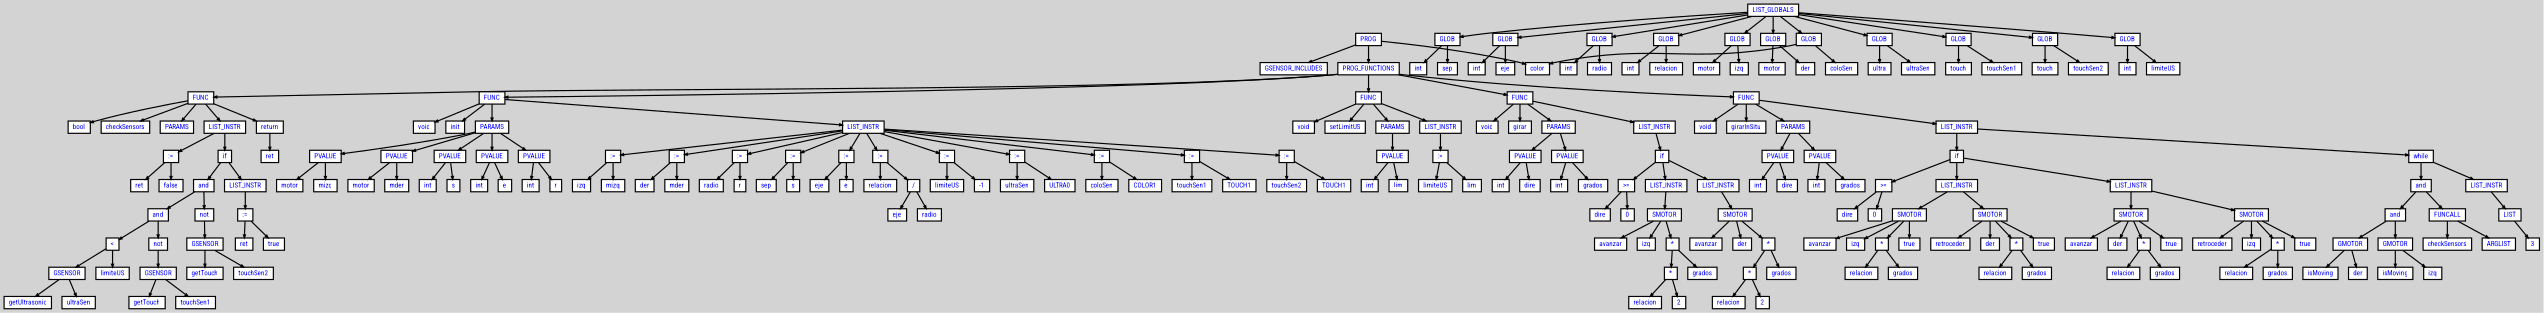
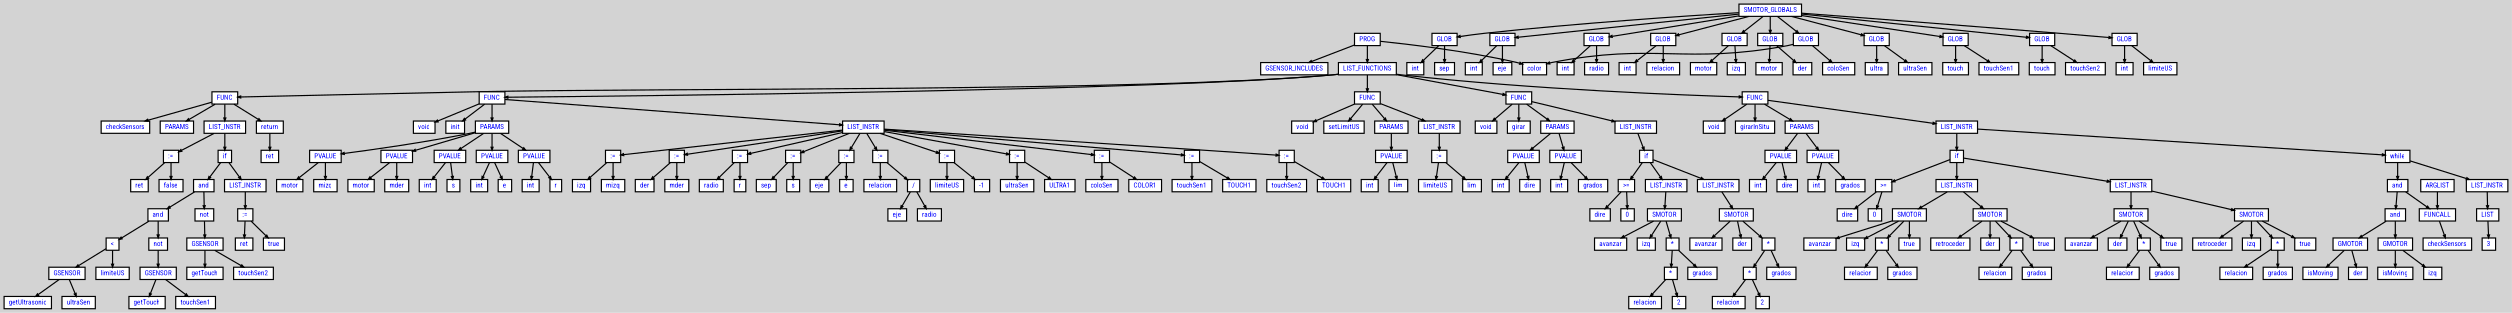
(1773, 10) -> (1770, 10)
(1369, 69) -> (1367, 69)
(79, 127) -> none
(1060, 186) -> (1060, 186)
(2472, 229) -> (2437, 199)
